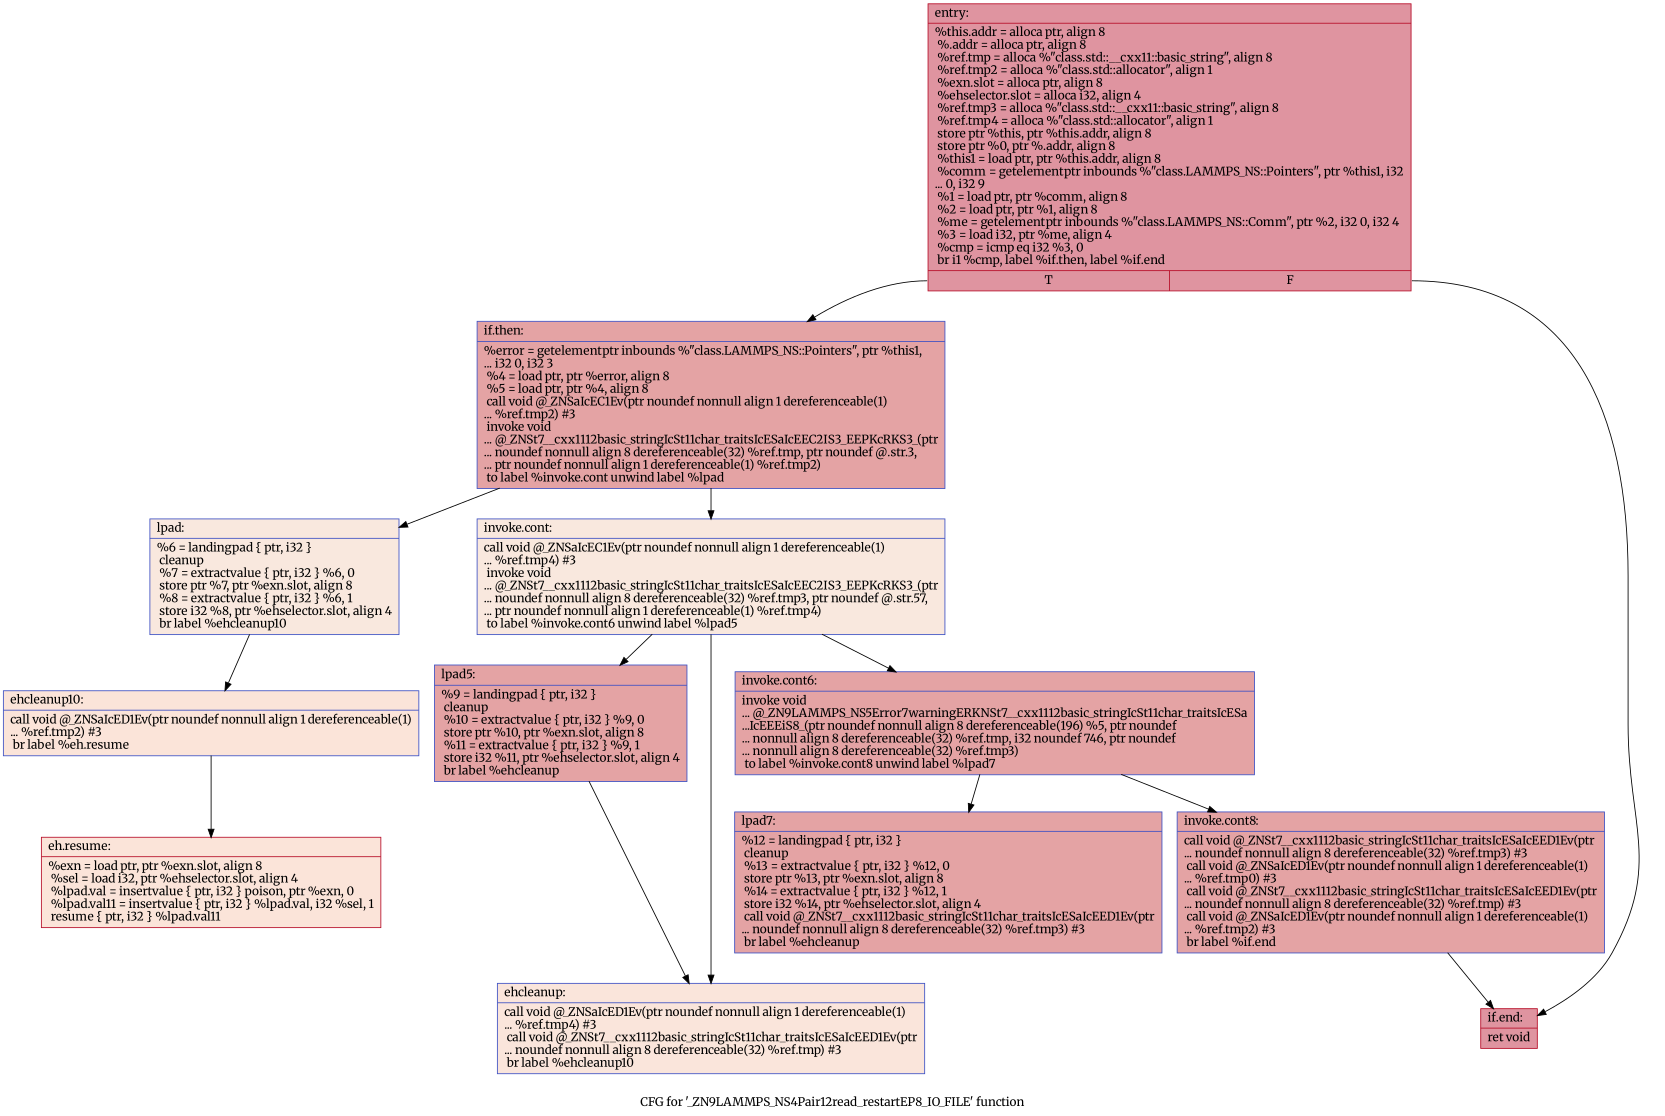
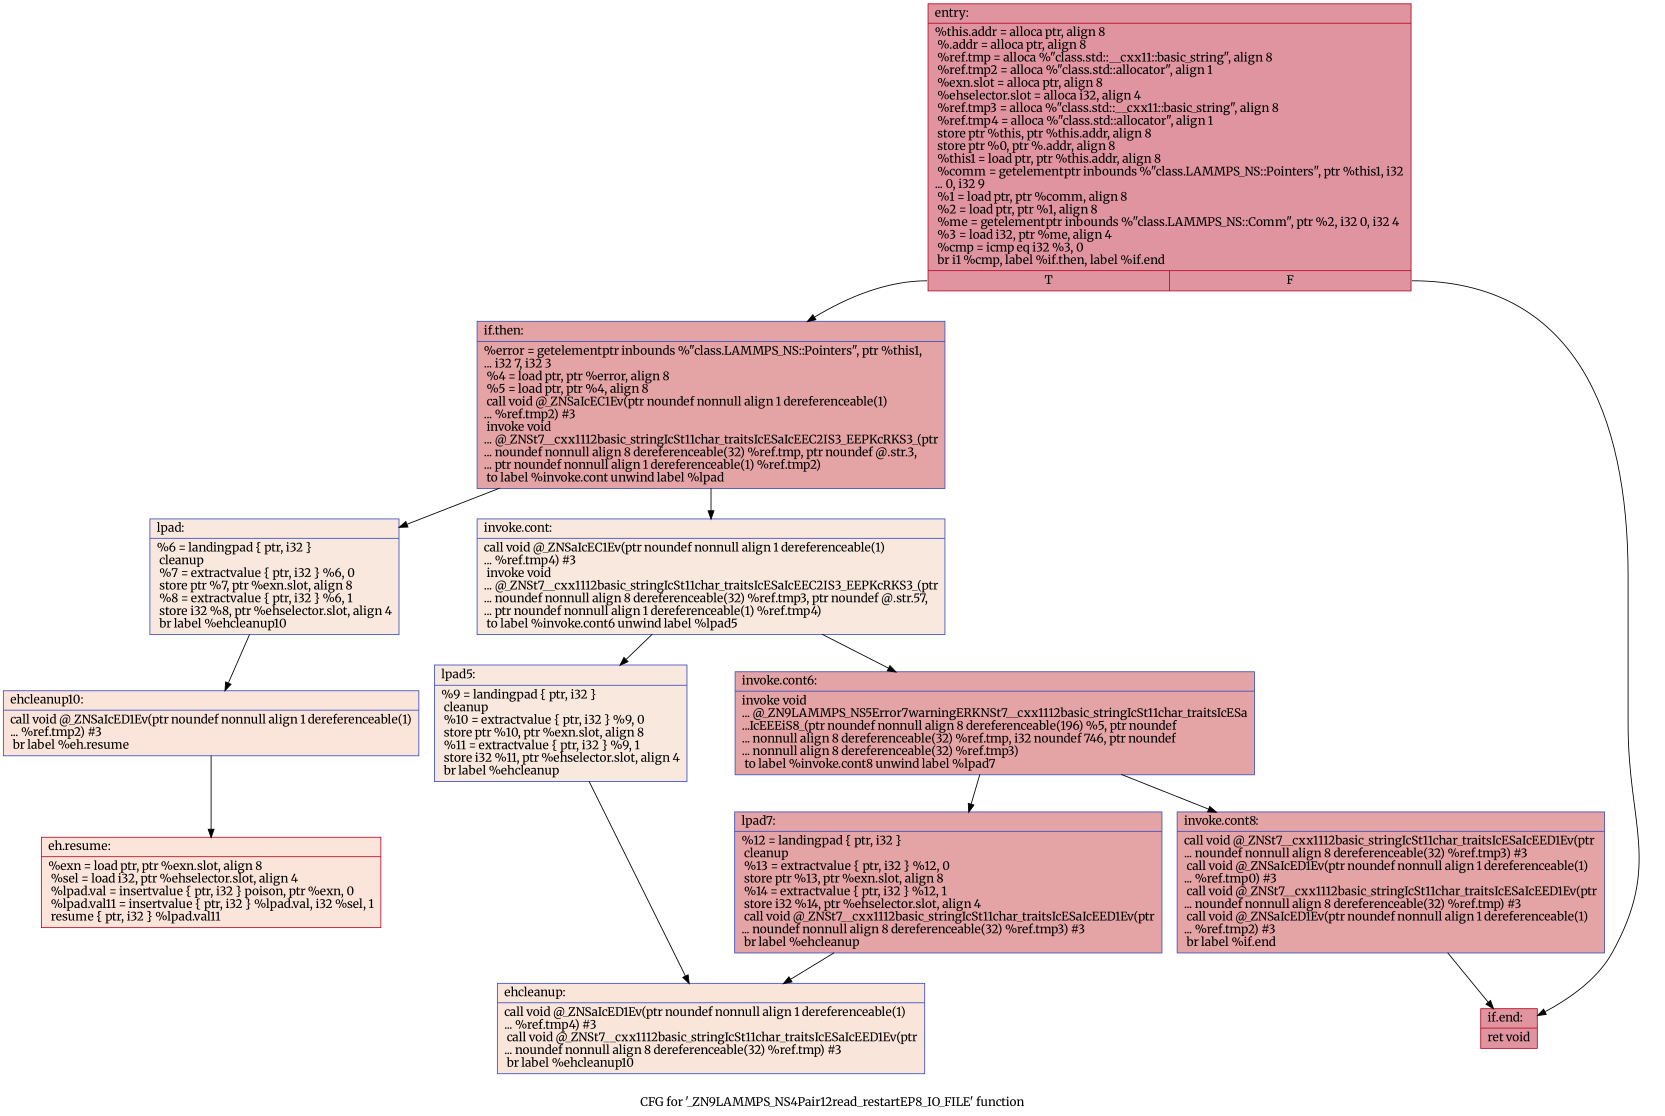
(519, 364) -> (518, 364)
(561, 723) -> (561, 723)
(711, 805) -> (812, 966)
